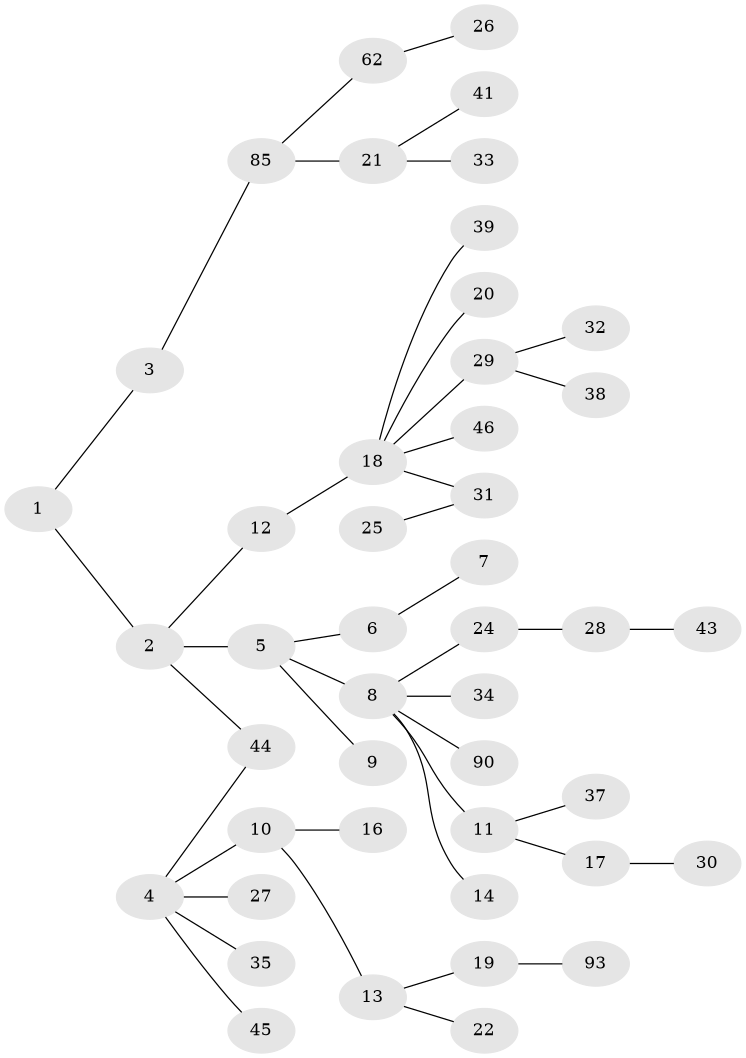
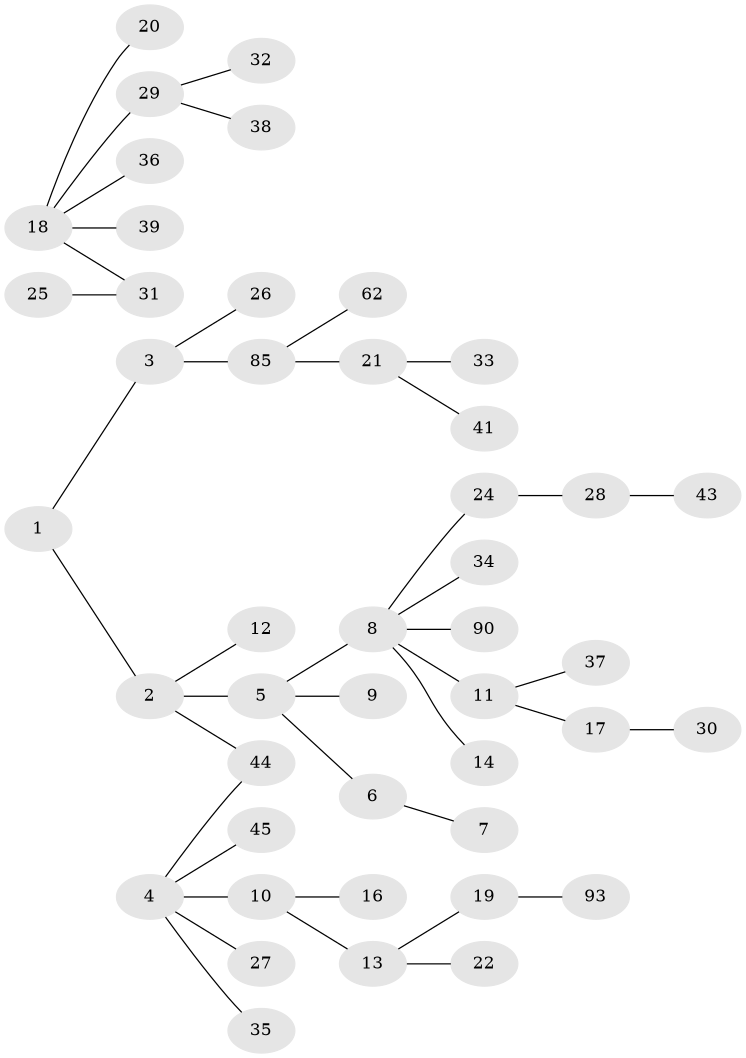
(429, 44) -> (206, 328)
(484, 429) -> (150, 161)
(317, 496) -> none
